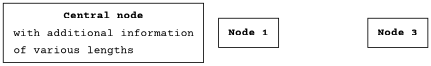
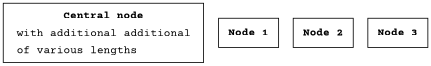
(104, 33) -> (104, 33)
none -> (323, 33)
